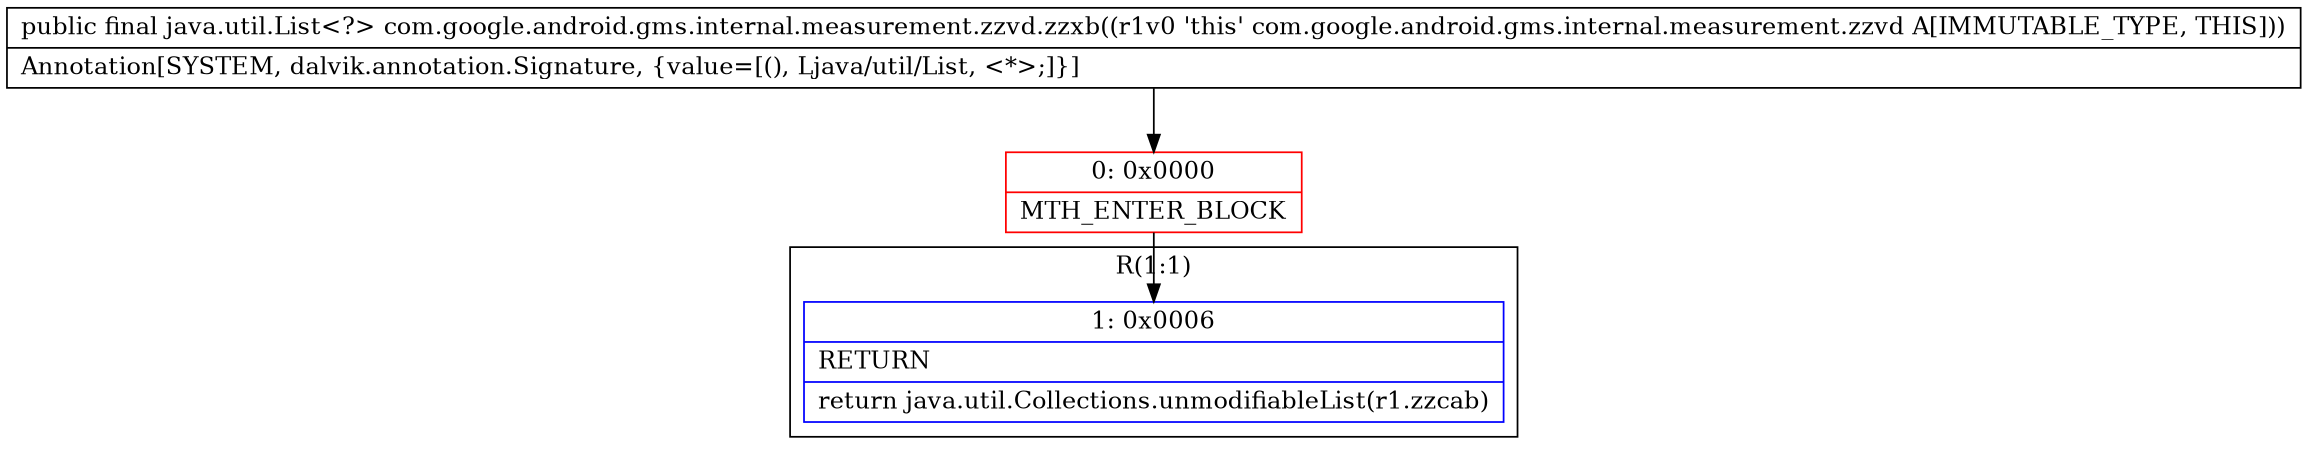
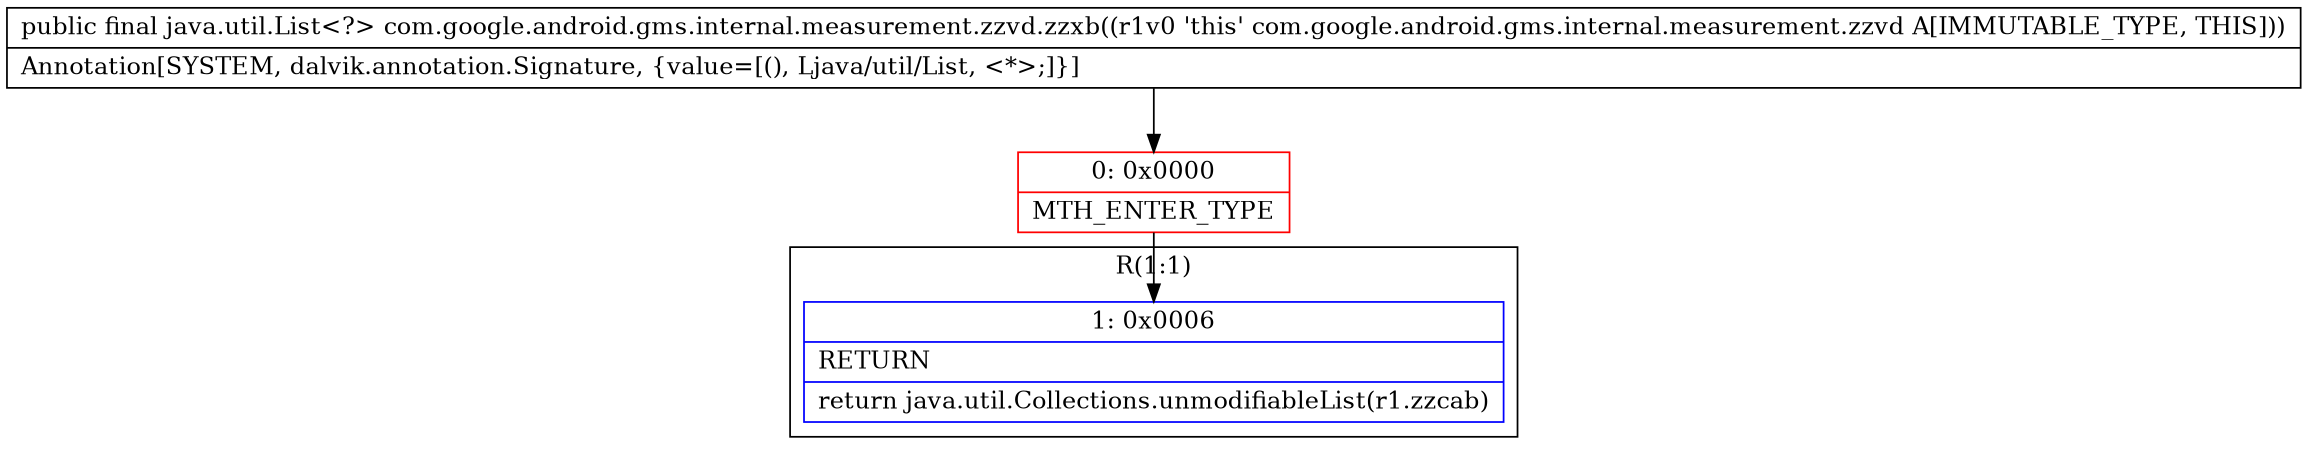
(1154, 211) -> (1154, 211)
